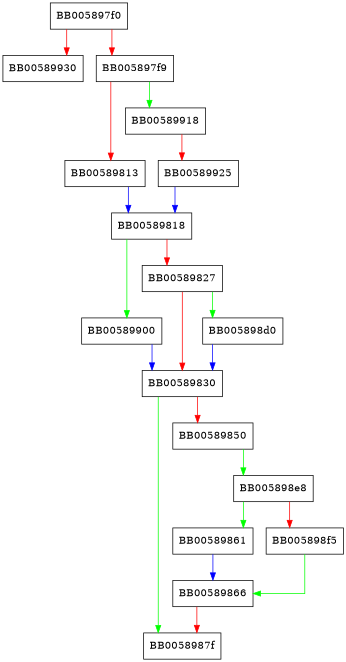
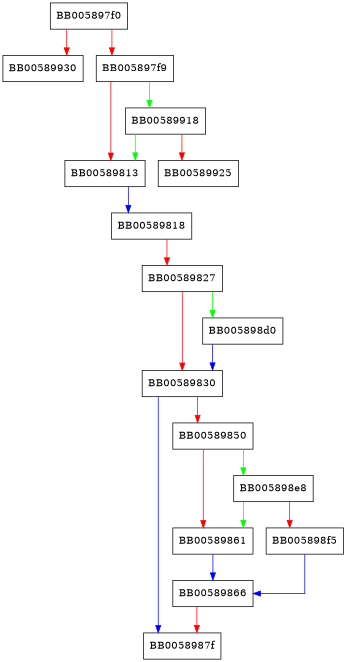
none -> (135, 144)
(175, 196) -> none
(122, 331) -> none
none -> (203, 485)
(158, 511) -> (158, 511)
(302, 594) -> (302, 594)
